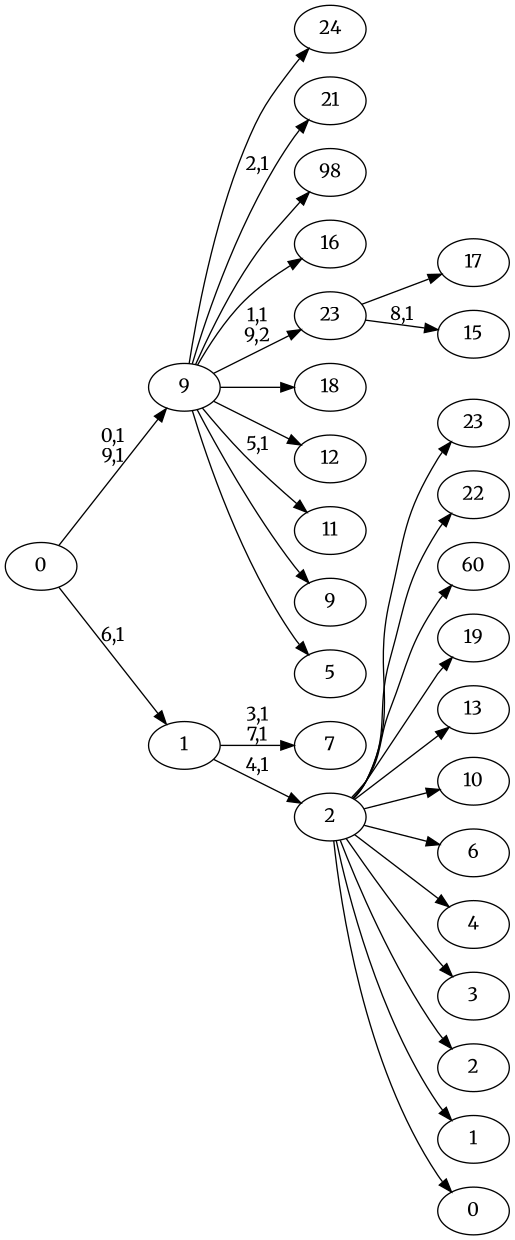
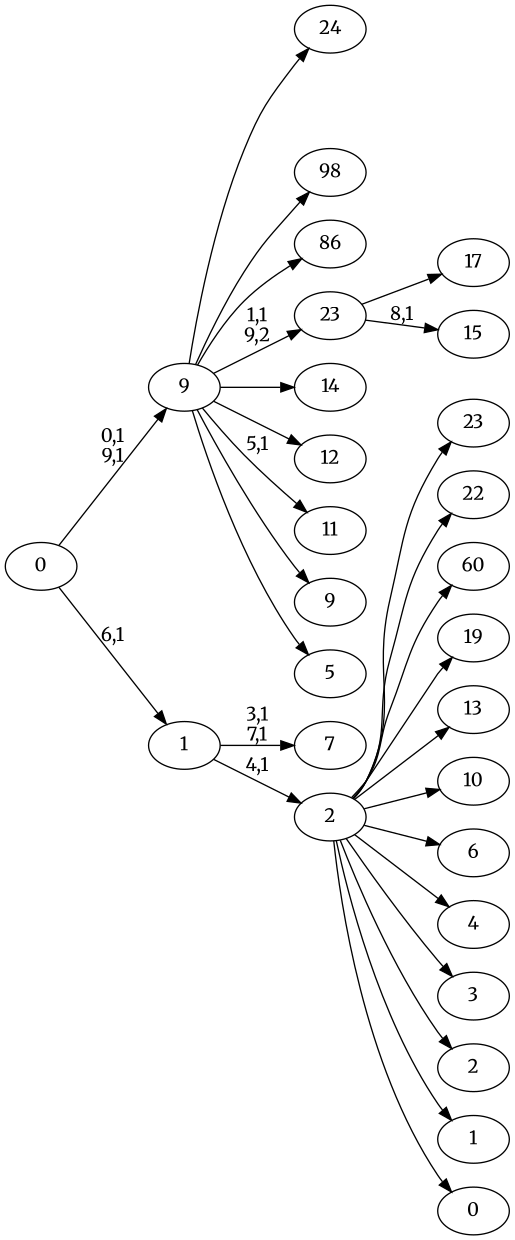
(330, 101) -> none
(330, 244) -> (330, 244)
(330, 387) -> (330, 387)
